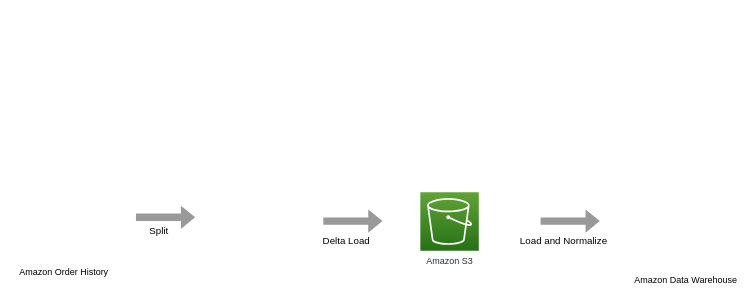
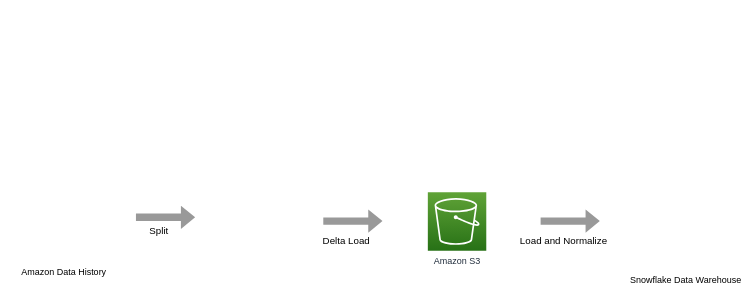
(450, 222) -> (457, 222)
(64, 273) -> (64, 273)
(686, 280) -> (686, 280)
